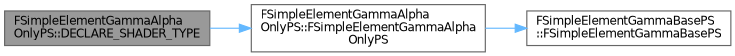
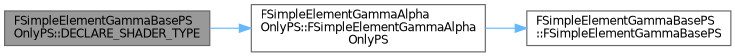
(107, 28) -> (107, 28)
